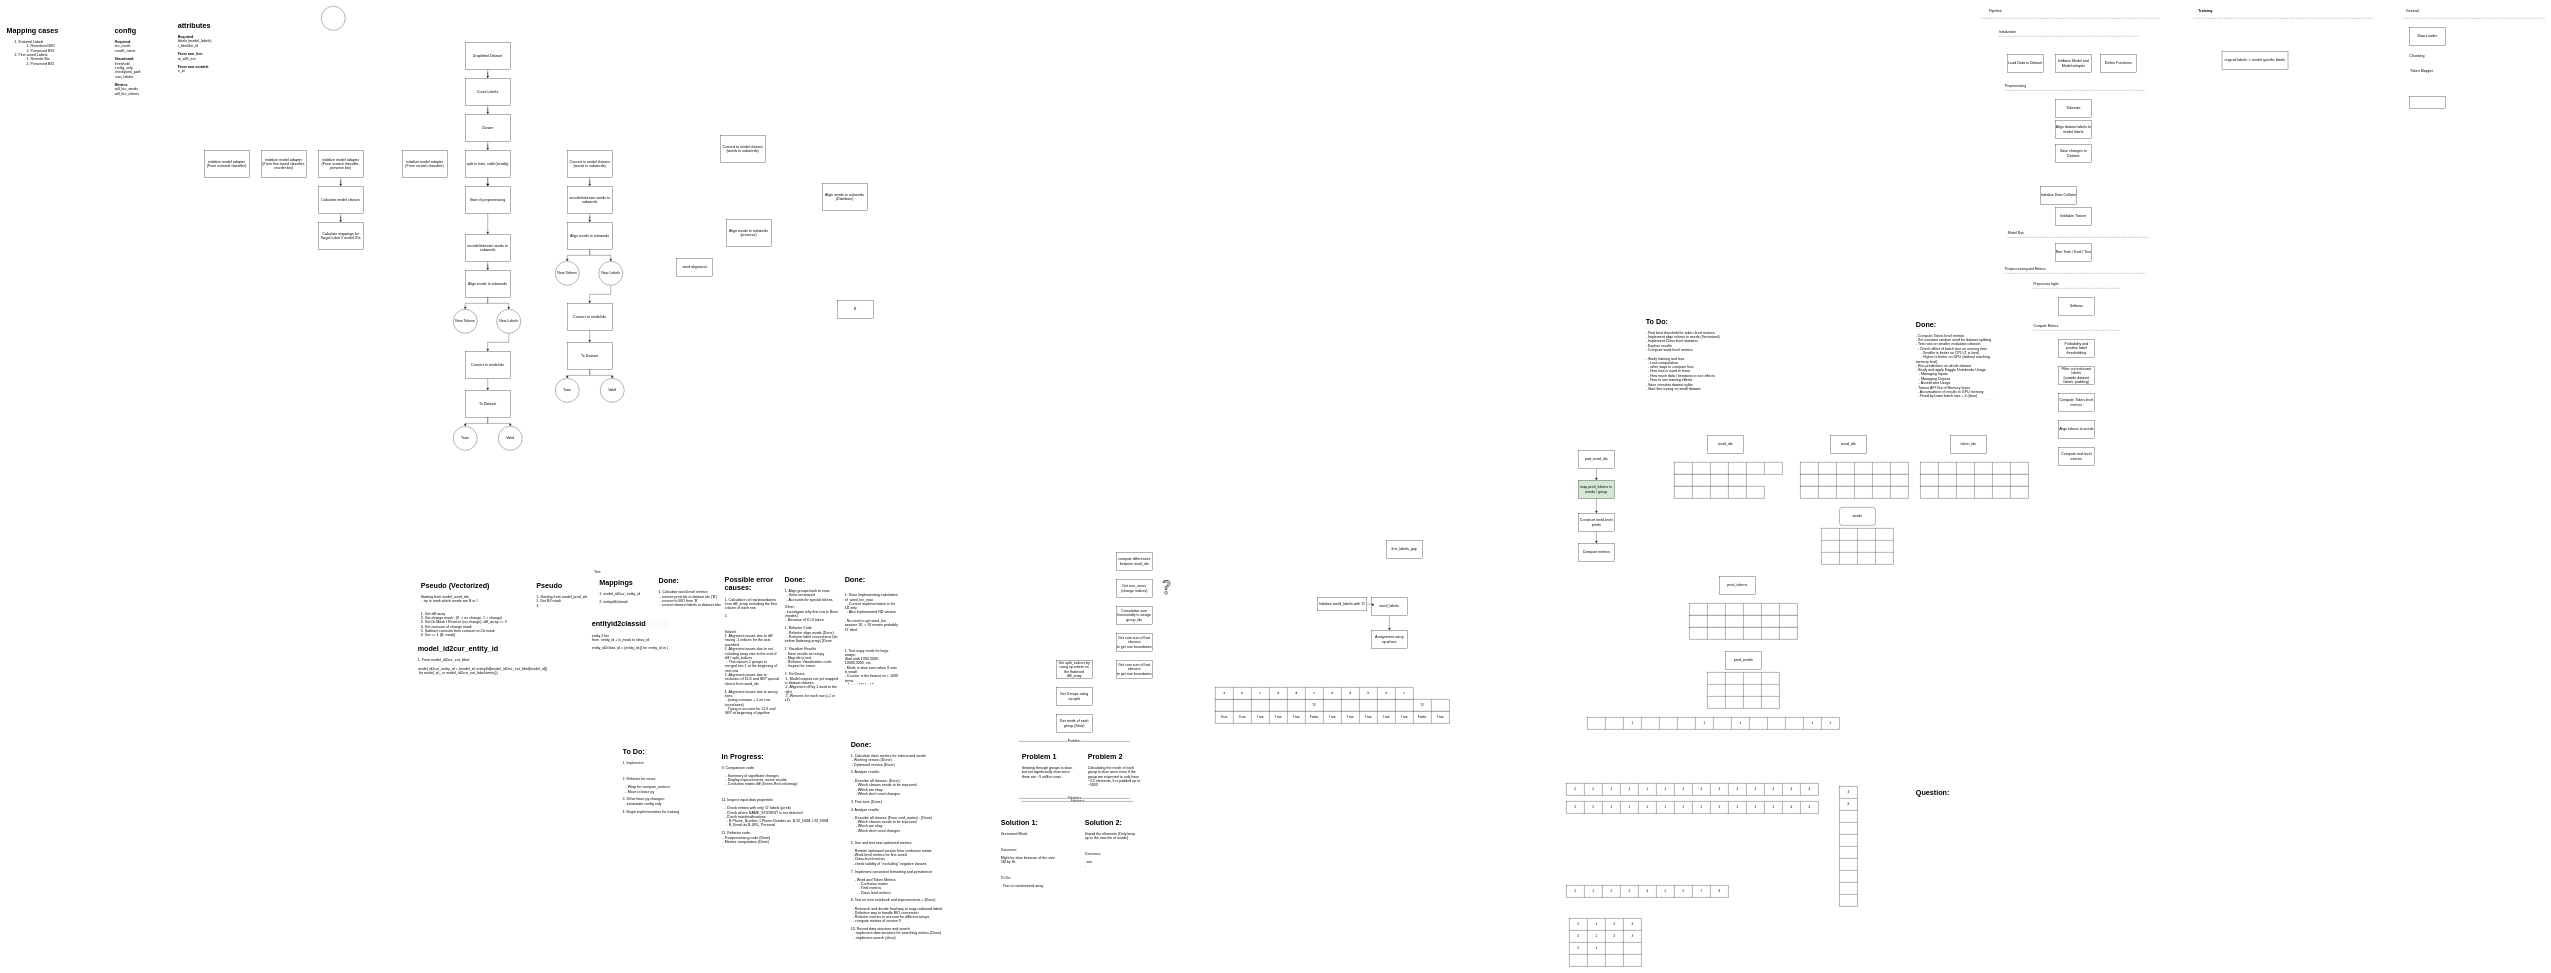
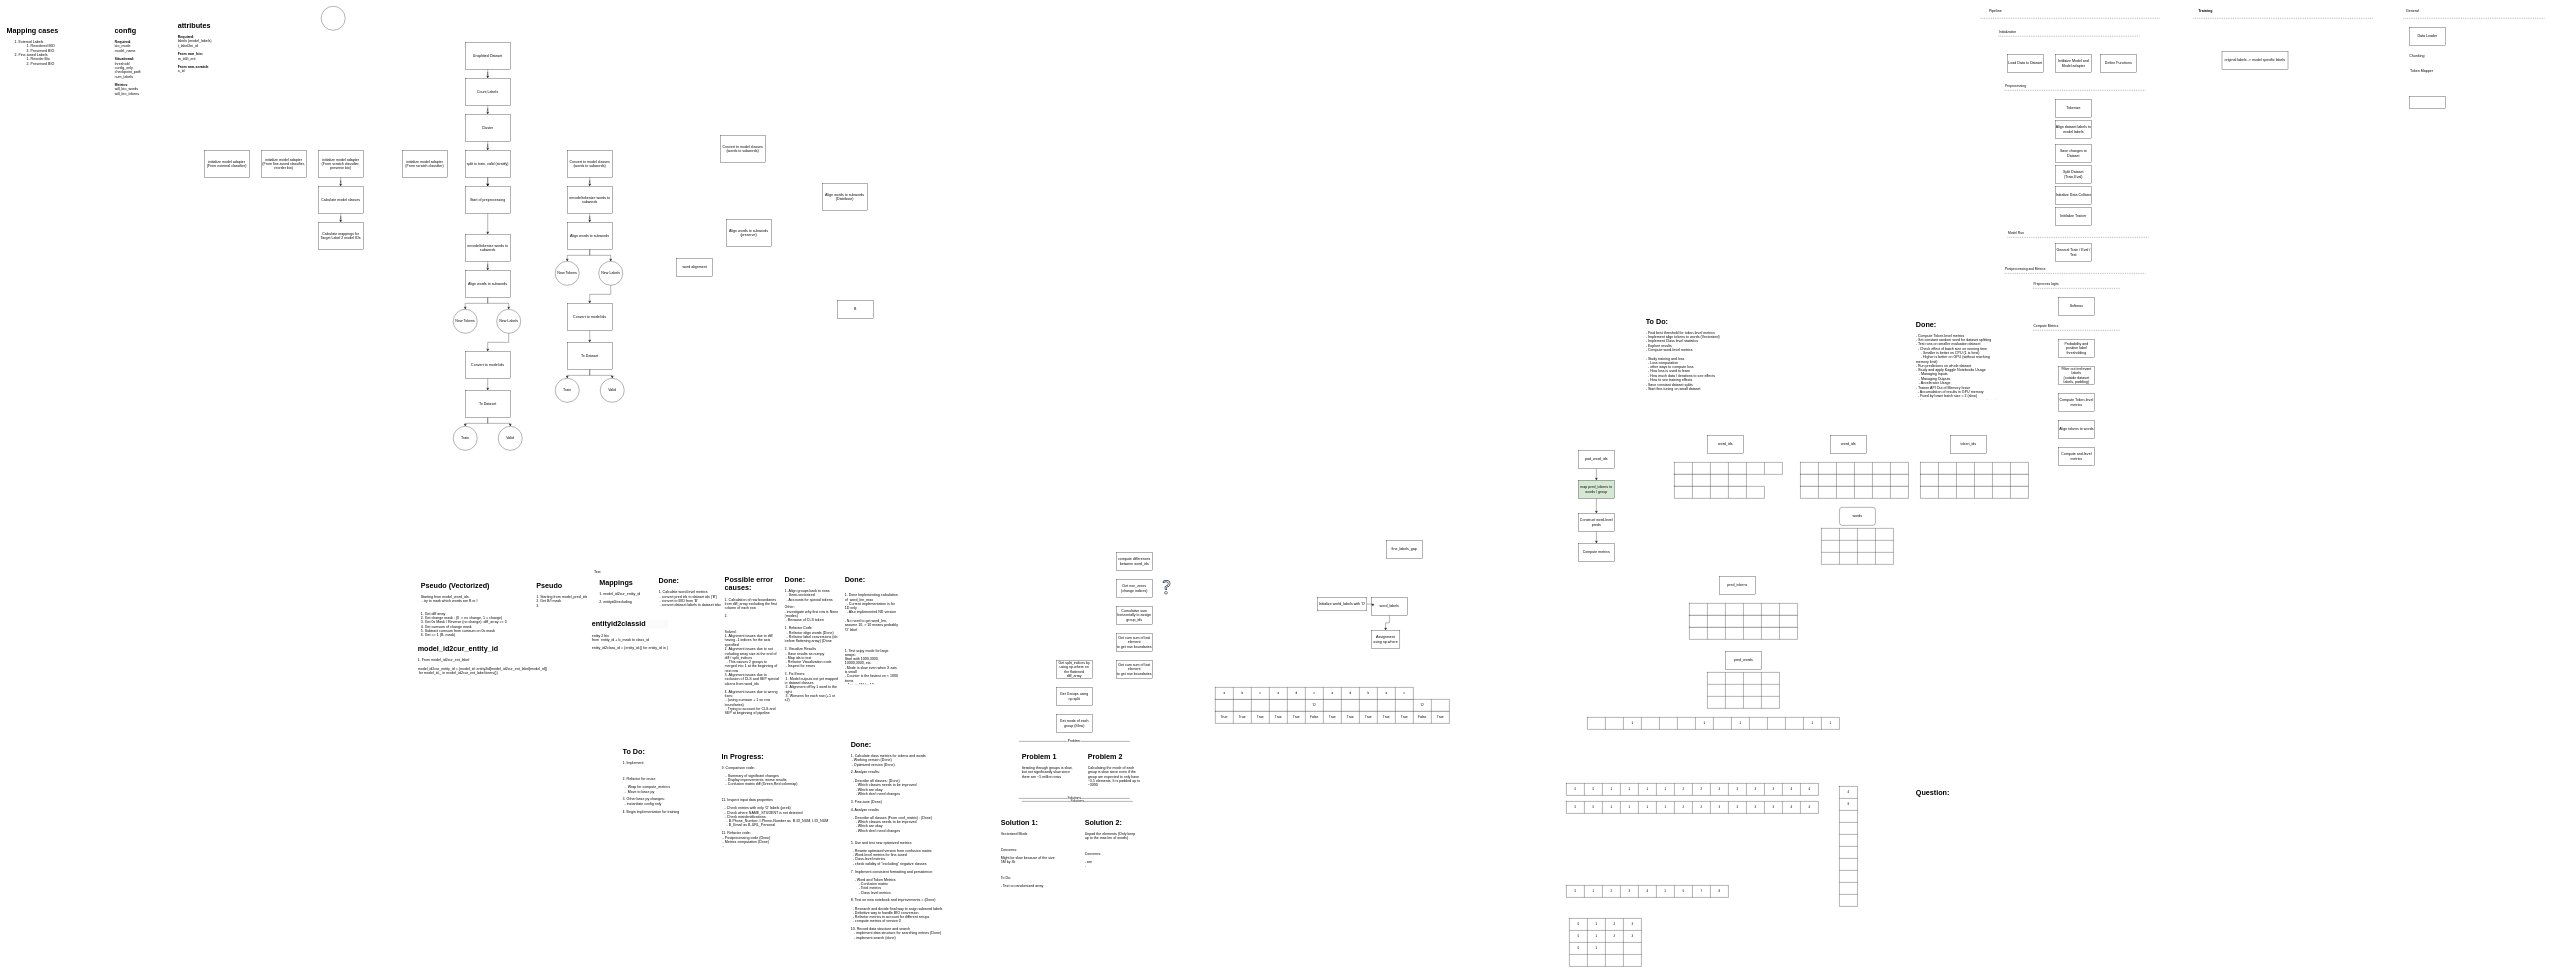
none -> (2073, 174)
(2058, 195) -> (2073, 195)
(2073, 252) -> (2073, 252)
(622, 585) -> (622, 585)
(1389, 639) -> (1385, 639)
